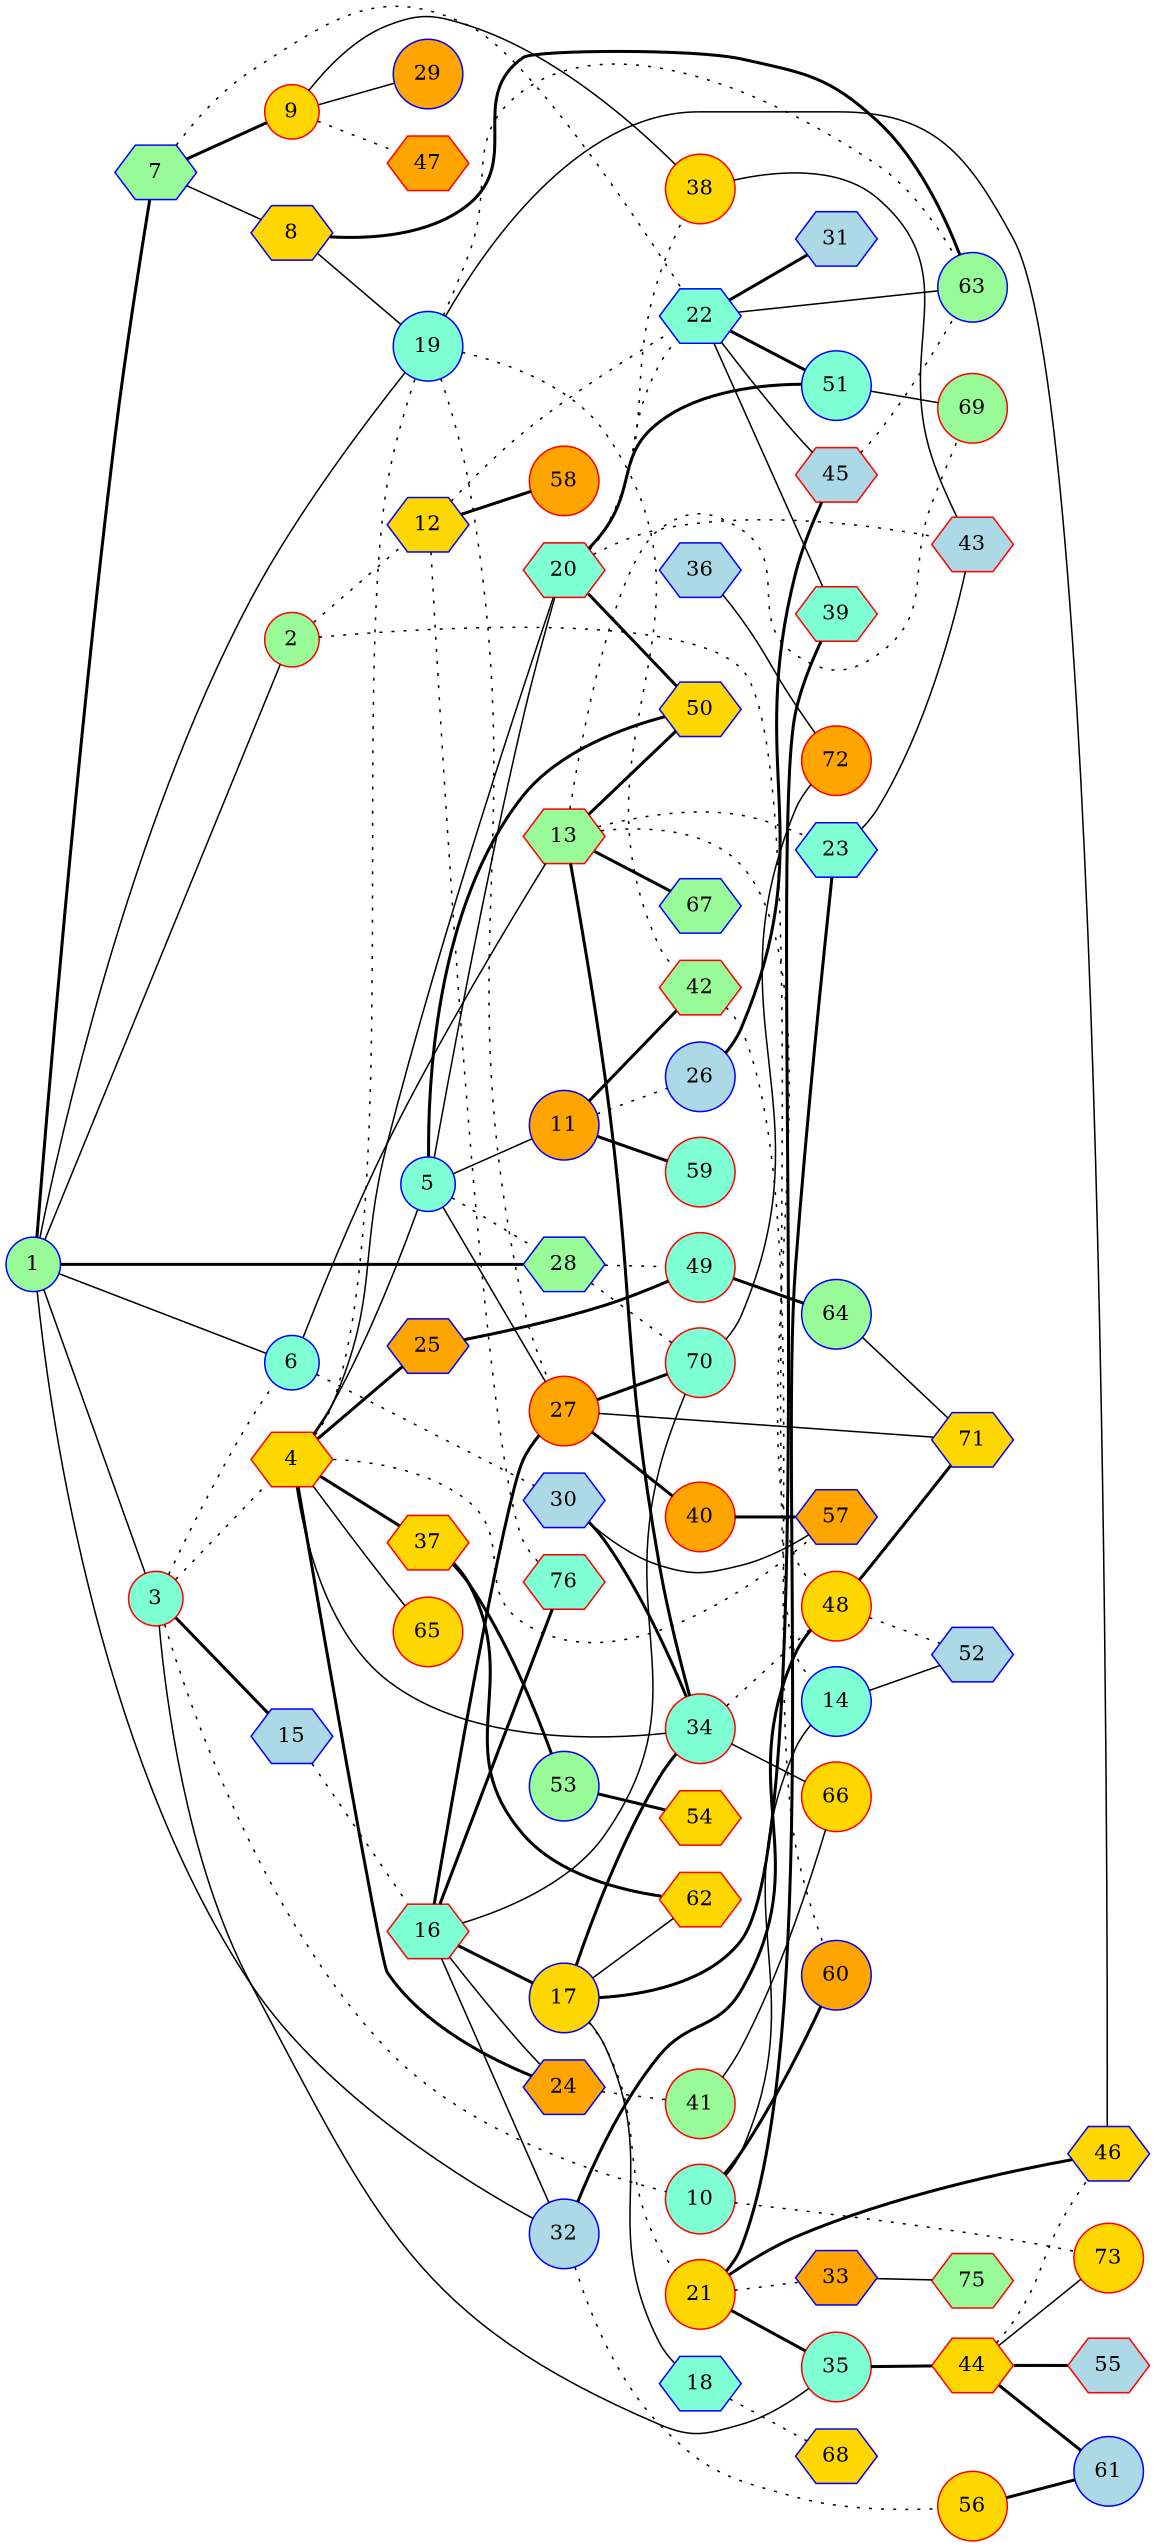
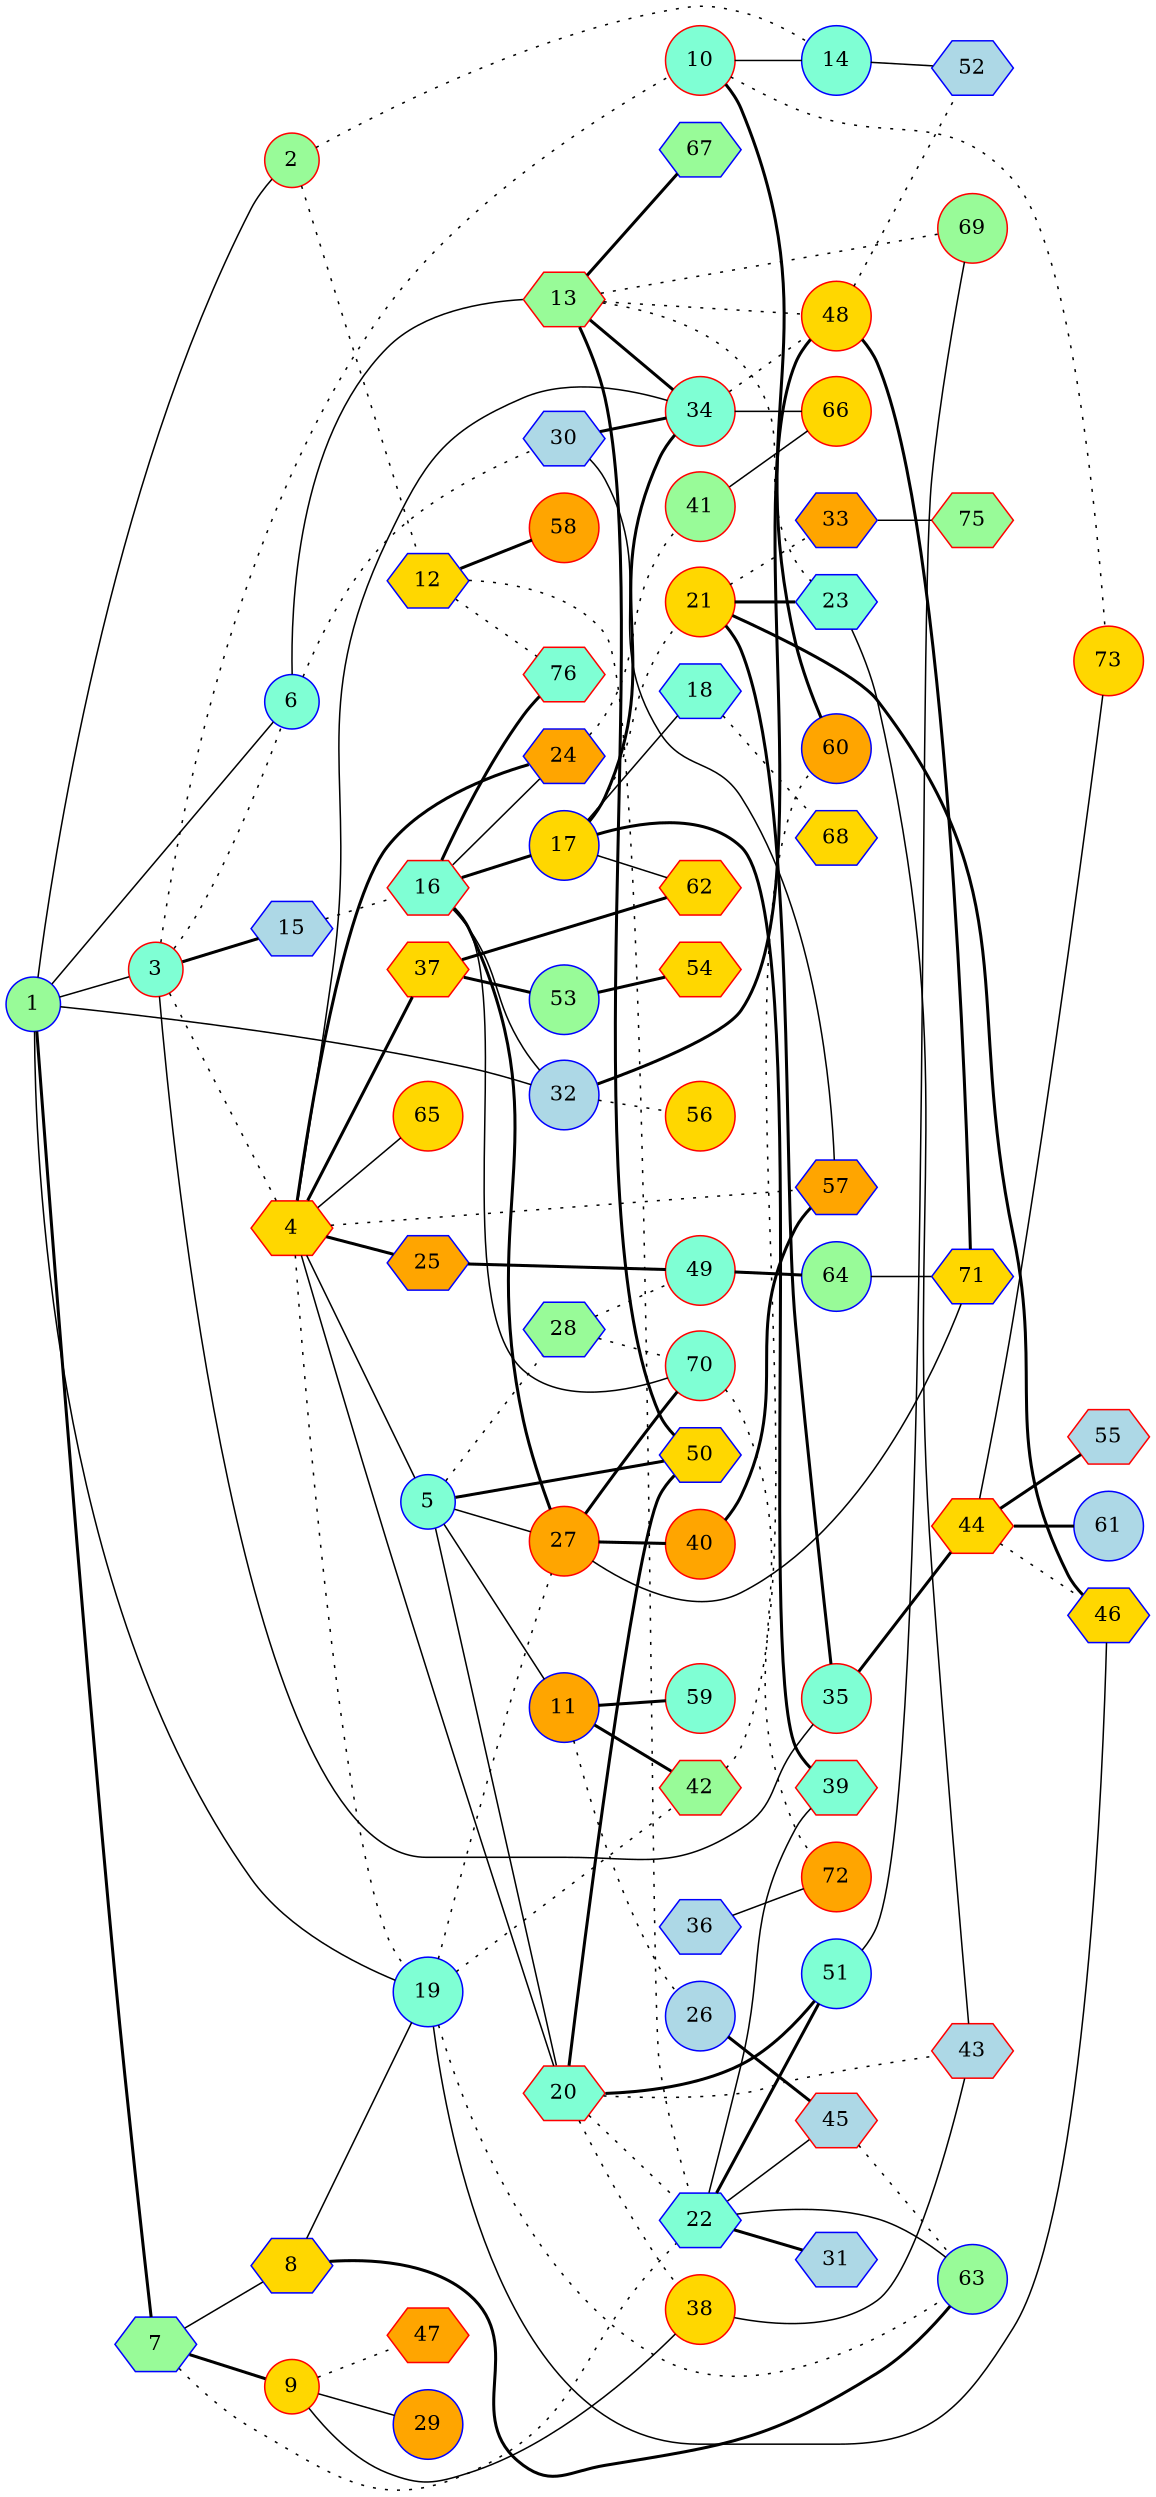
(769, 1062) -> (766, 1693)
(292, 1264) -> none
(1041, 2489) -> none
